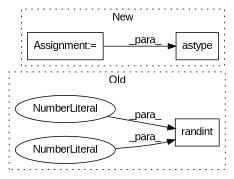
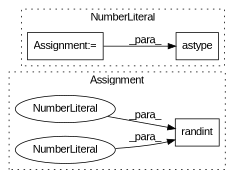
(123, 18) -> (123, 18)
(117, 81) -> (117, 81)
